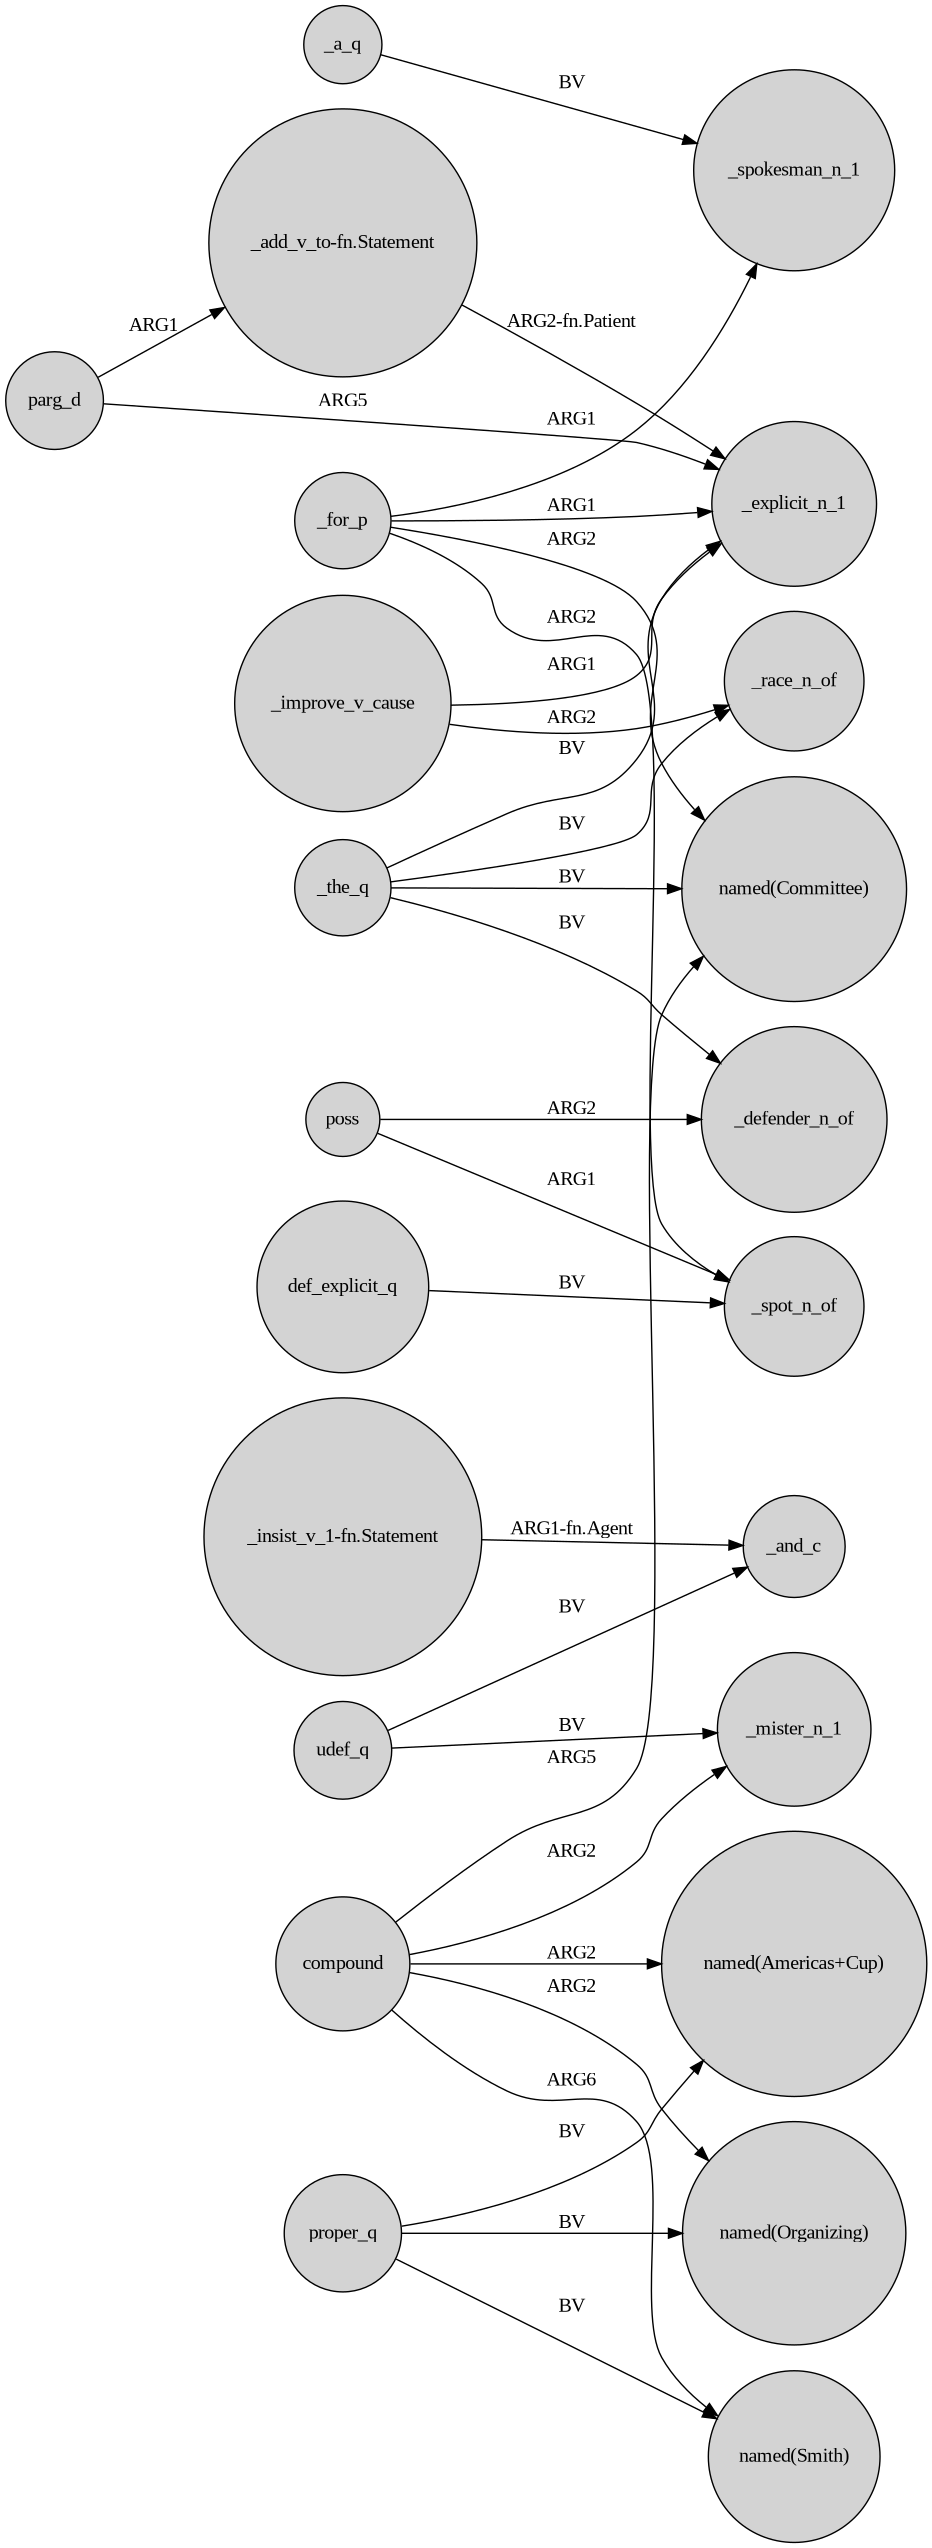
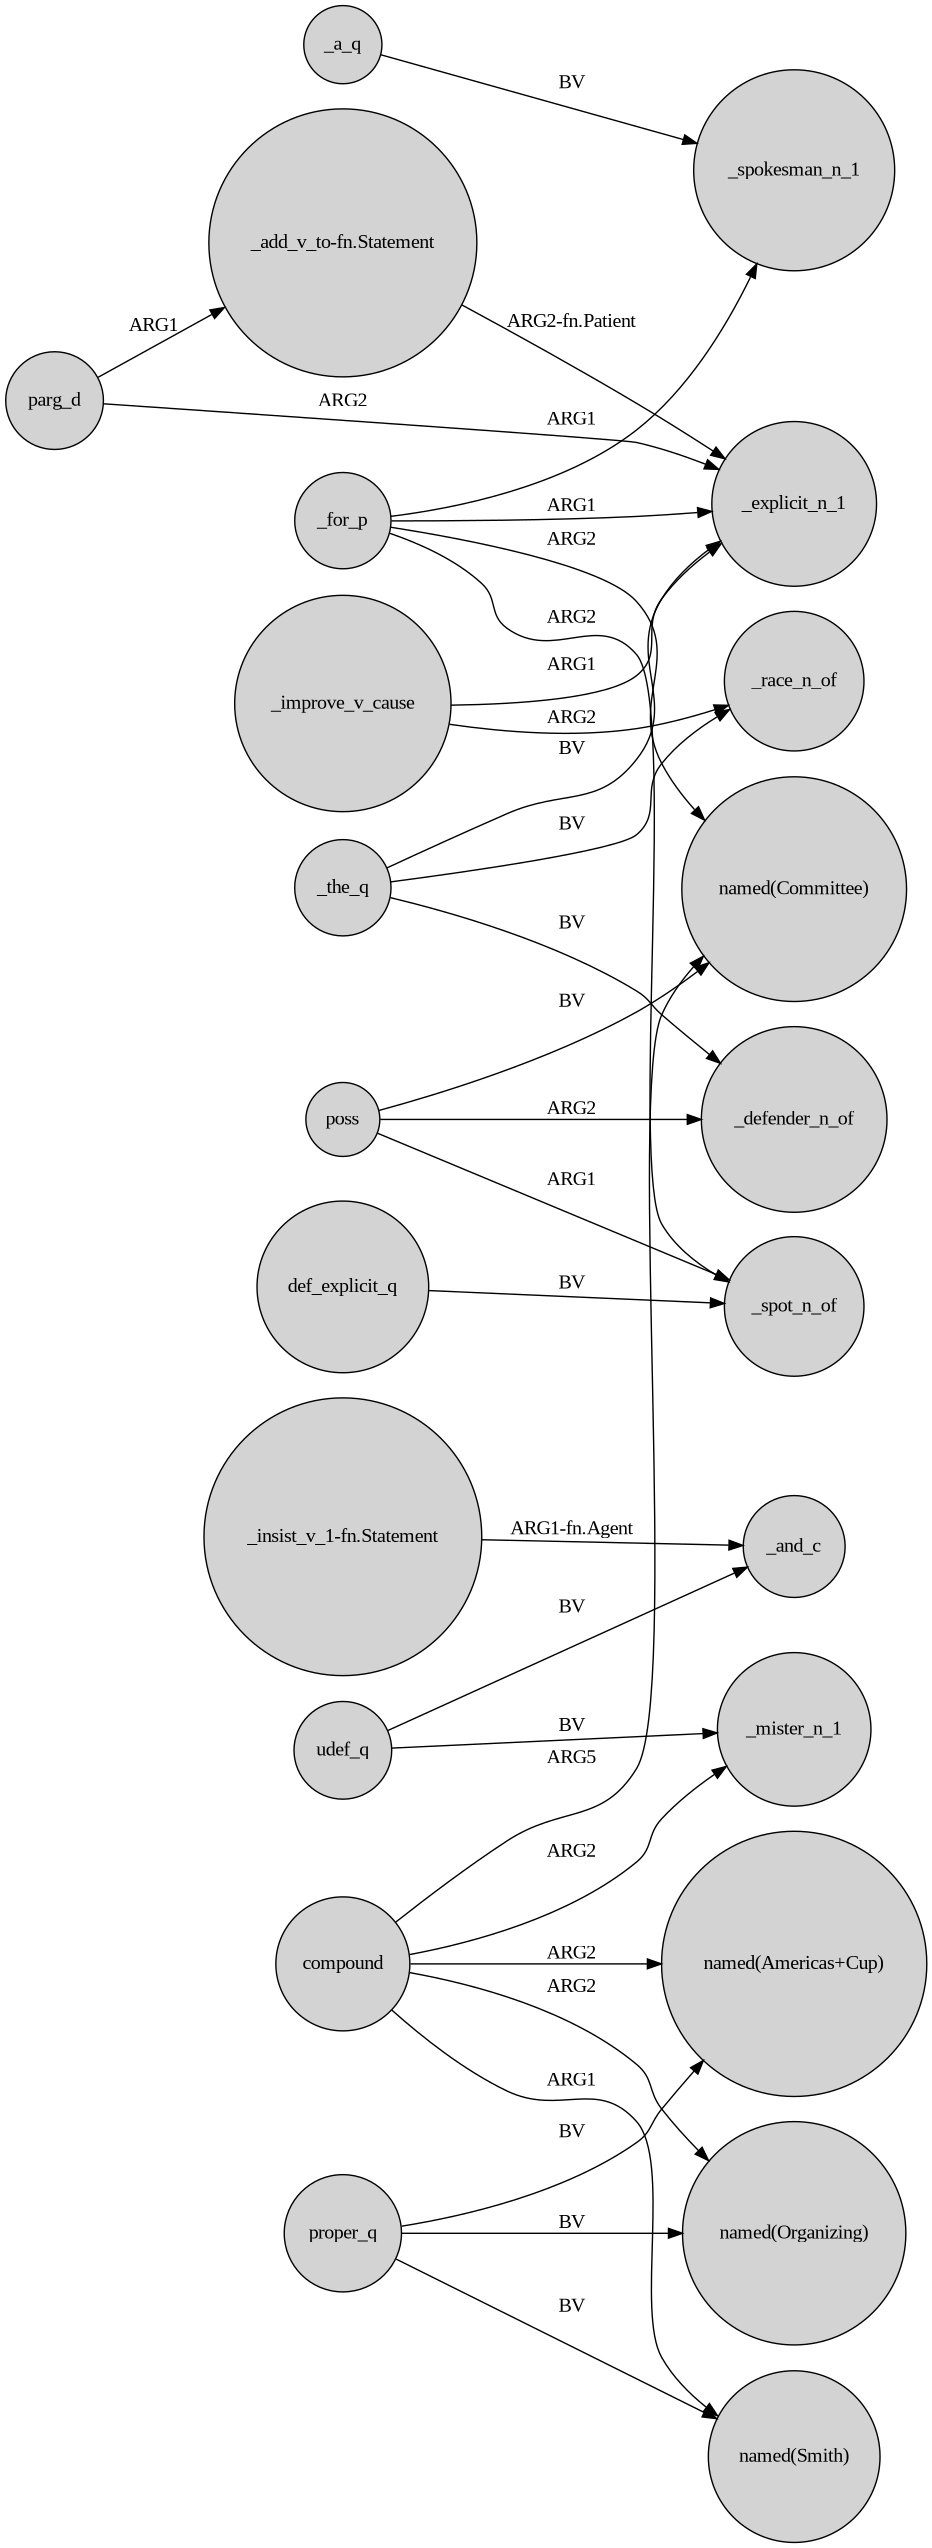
(343, 401) -> (343, 401)
(529, 888) -> (545, 1055)
(572, 2080) -> (572, 2080)
